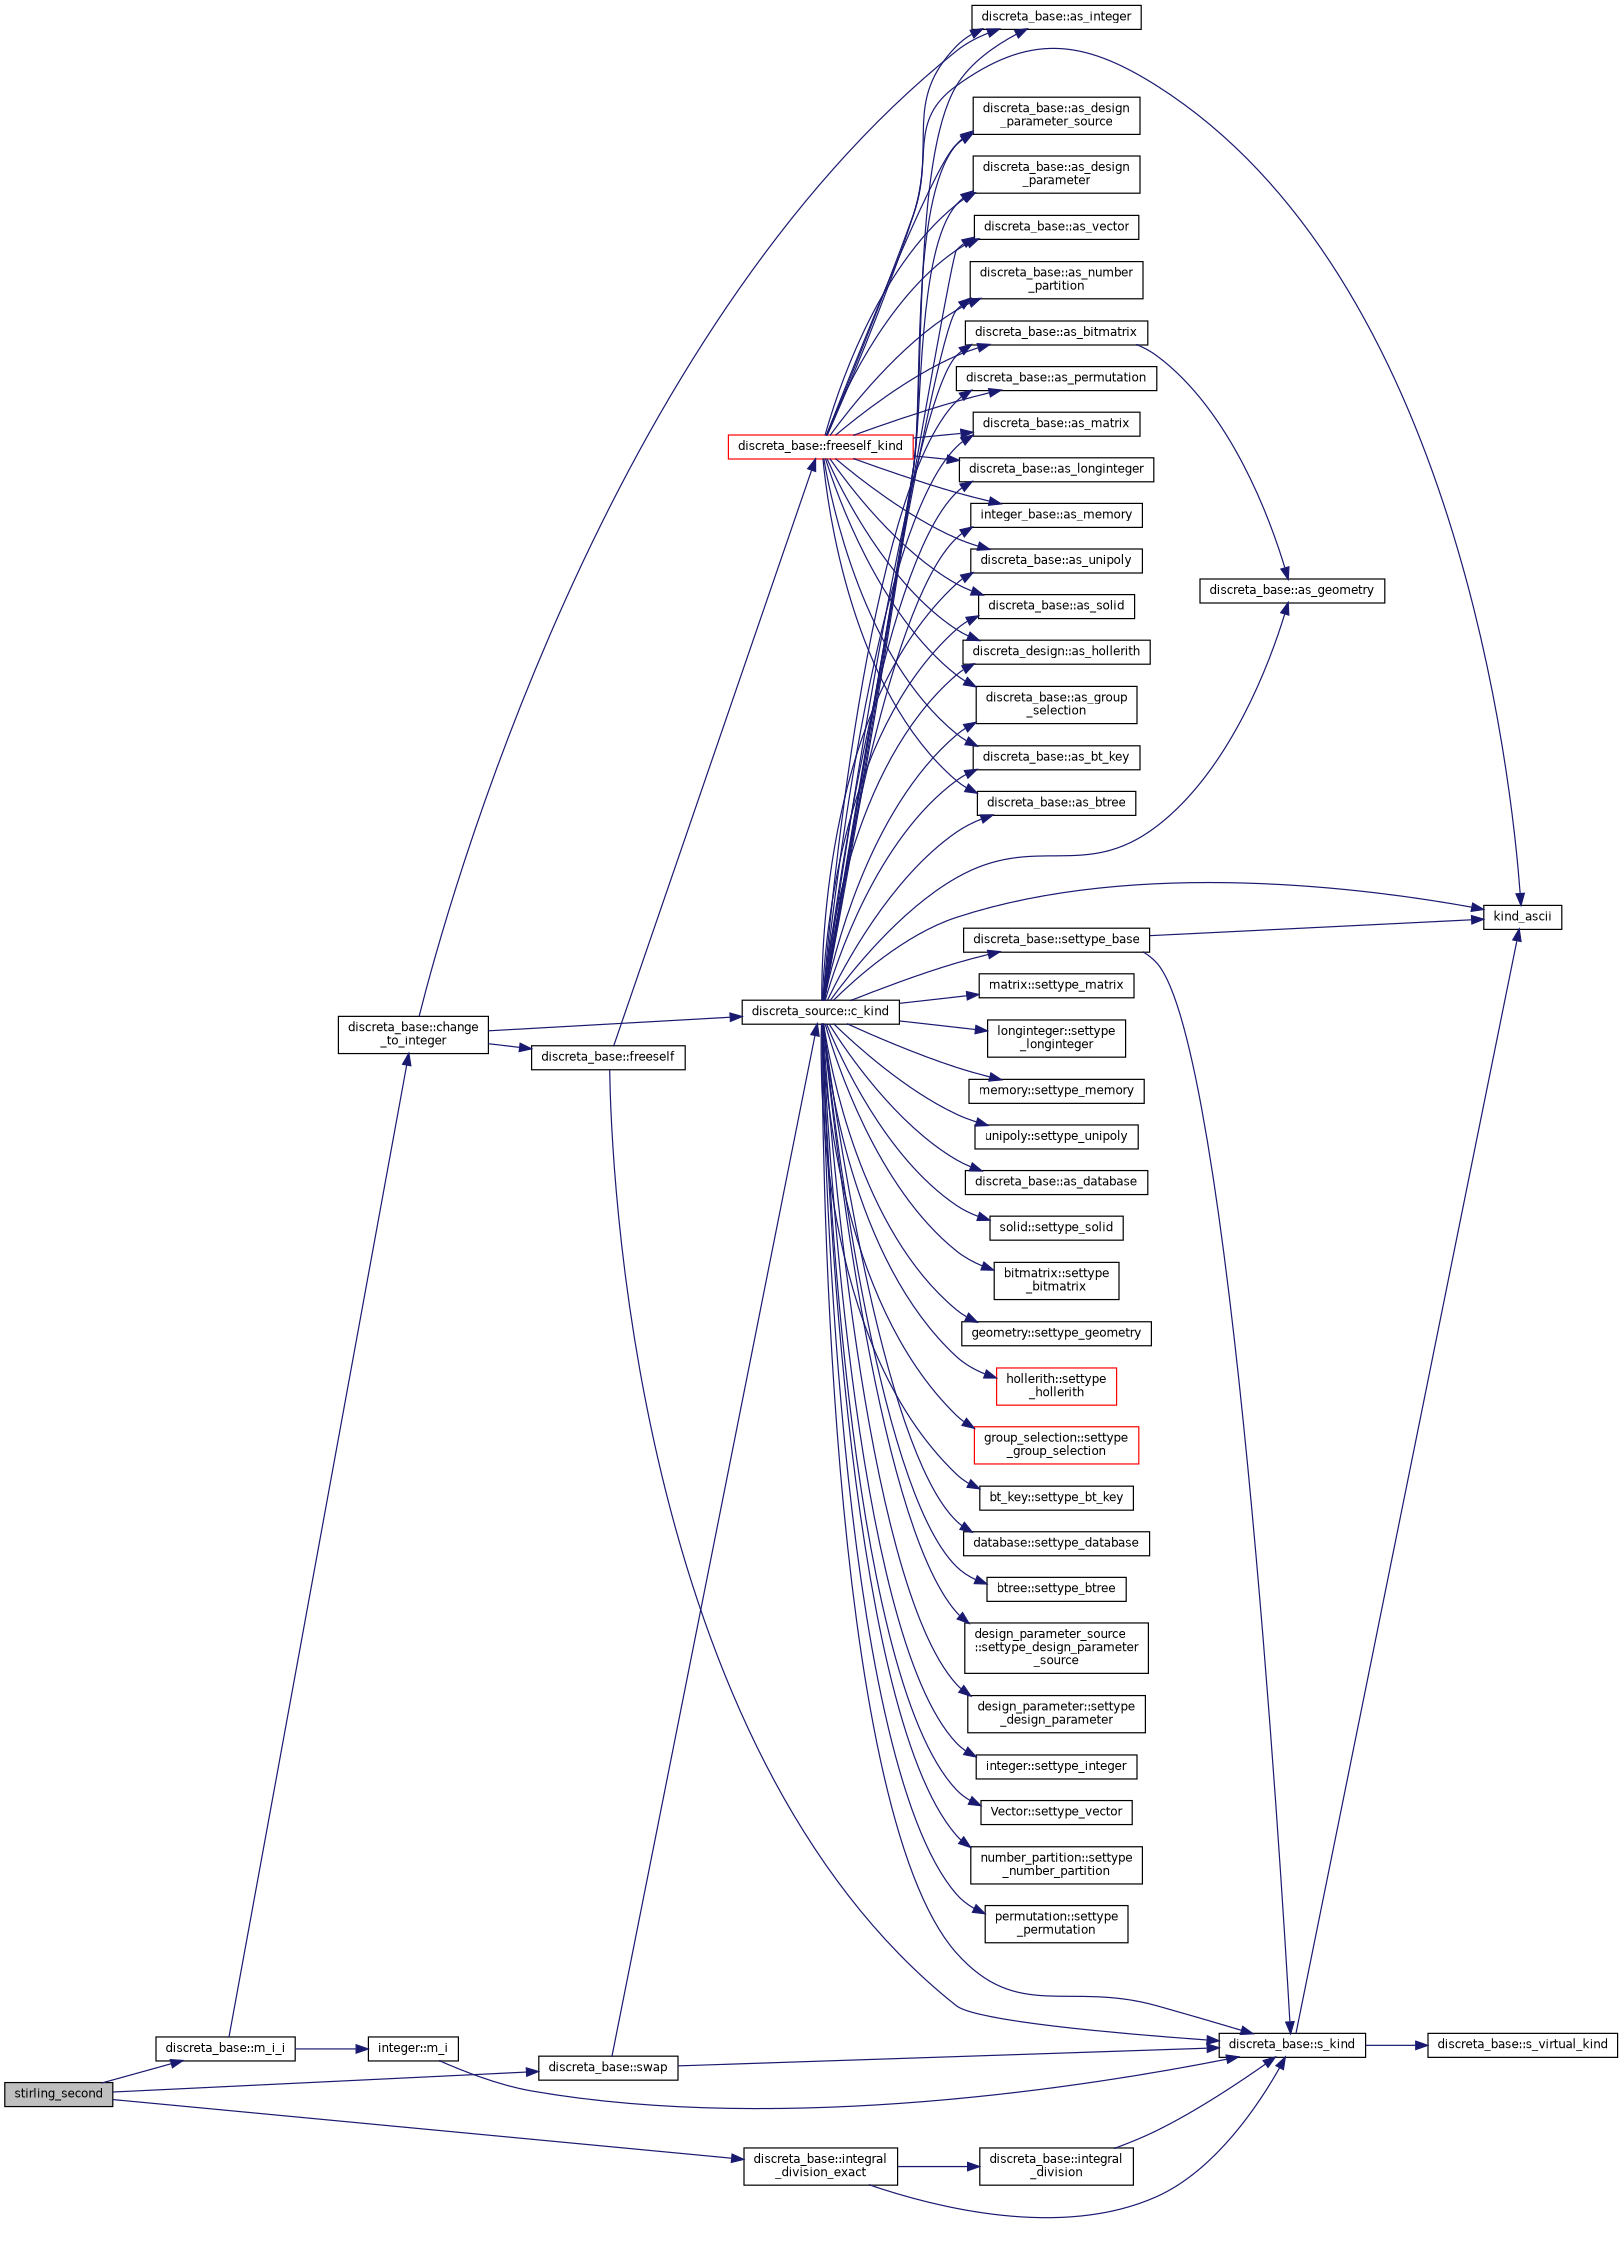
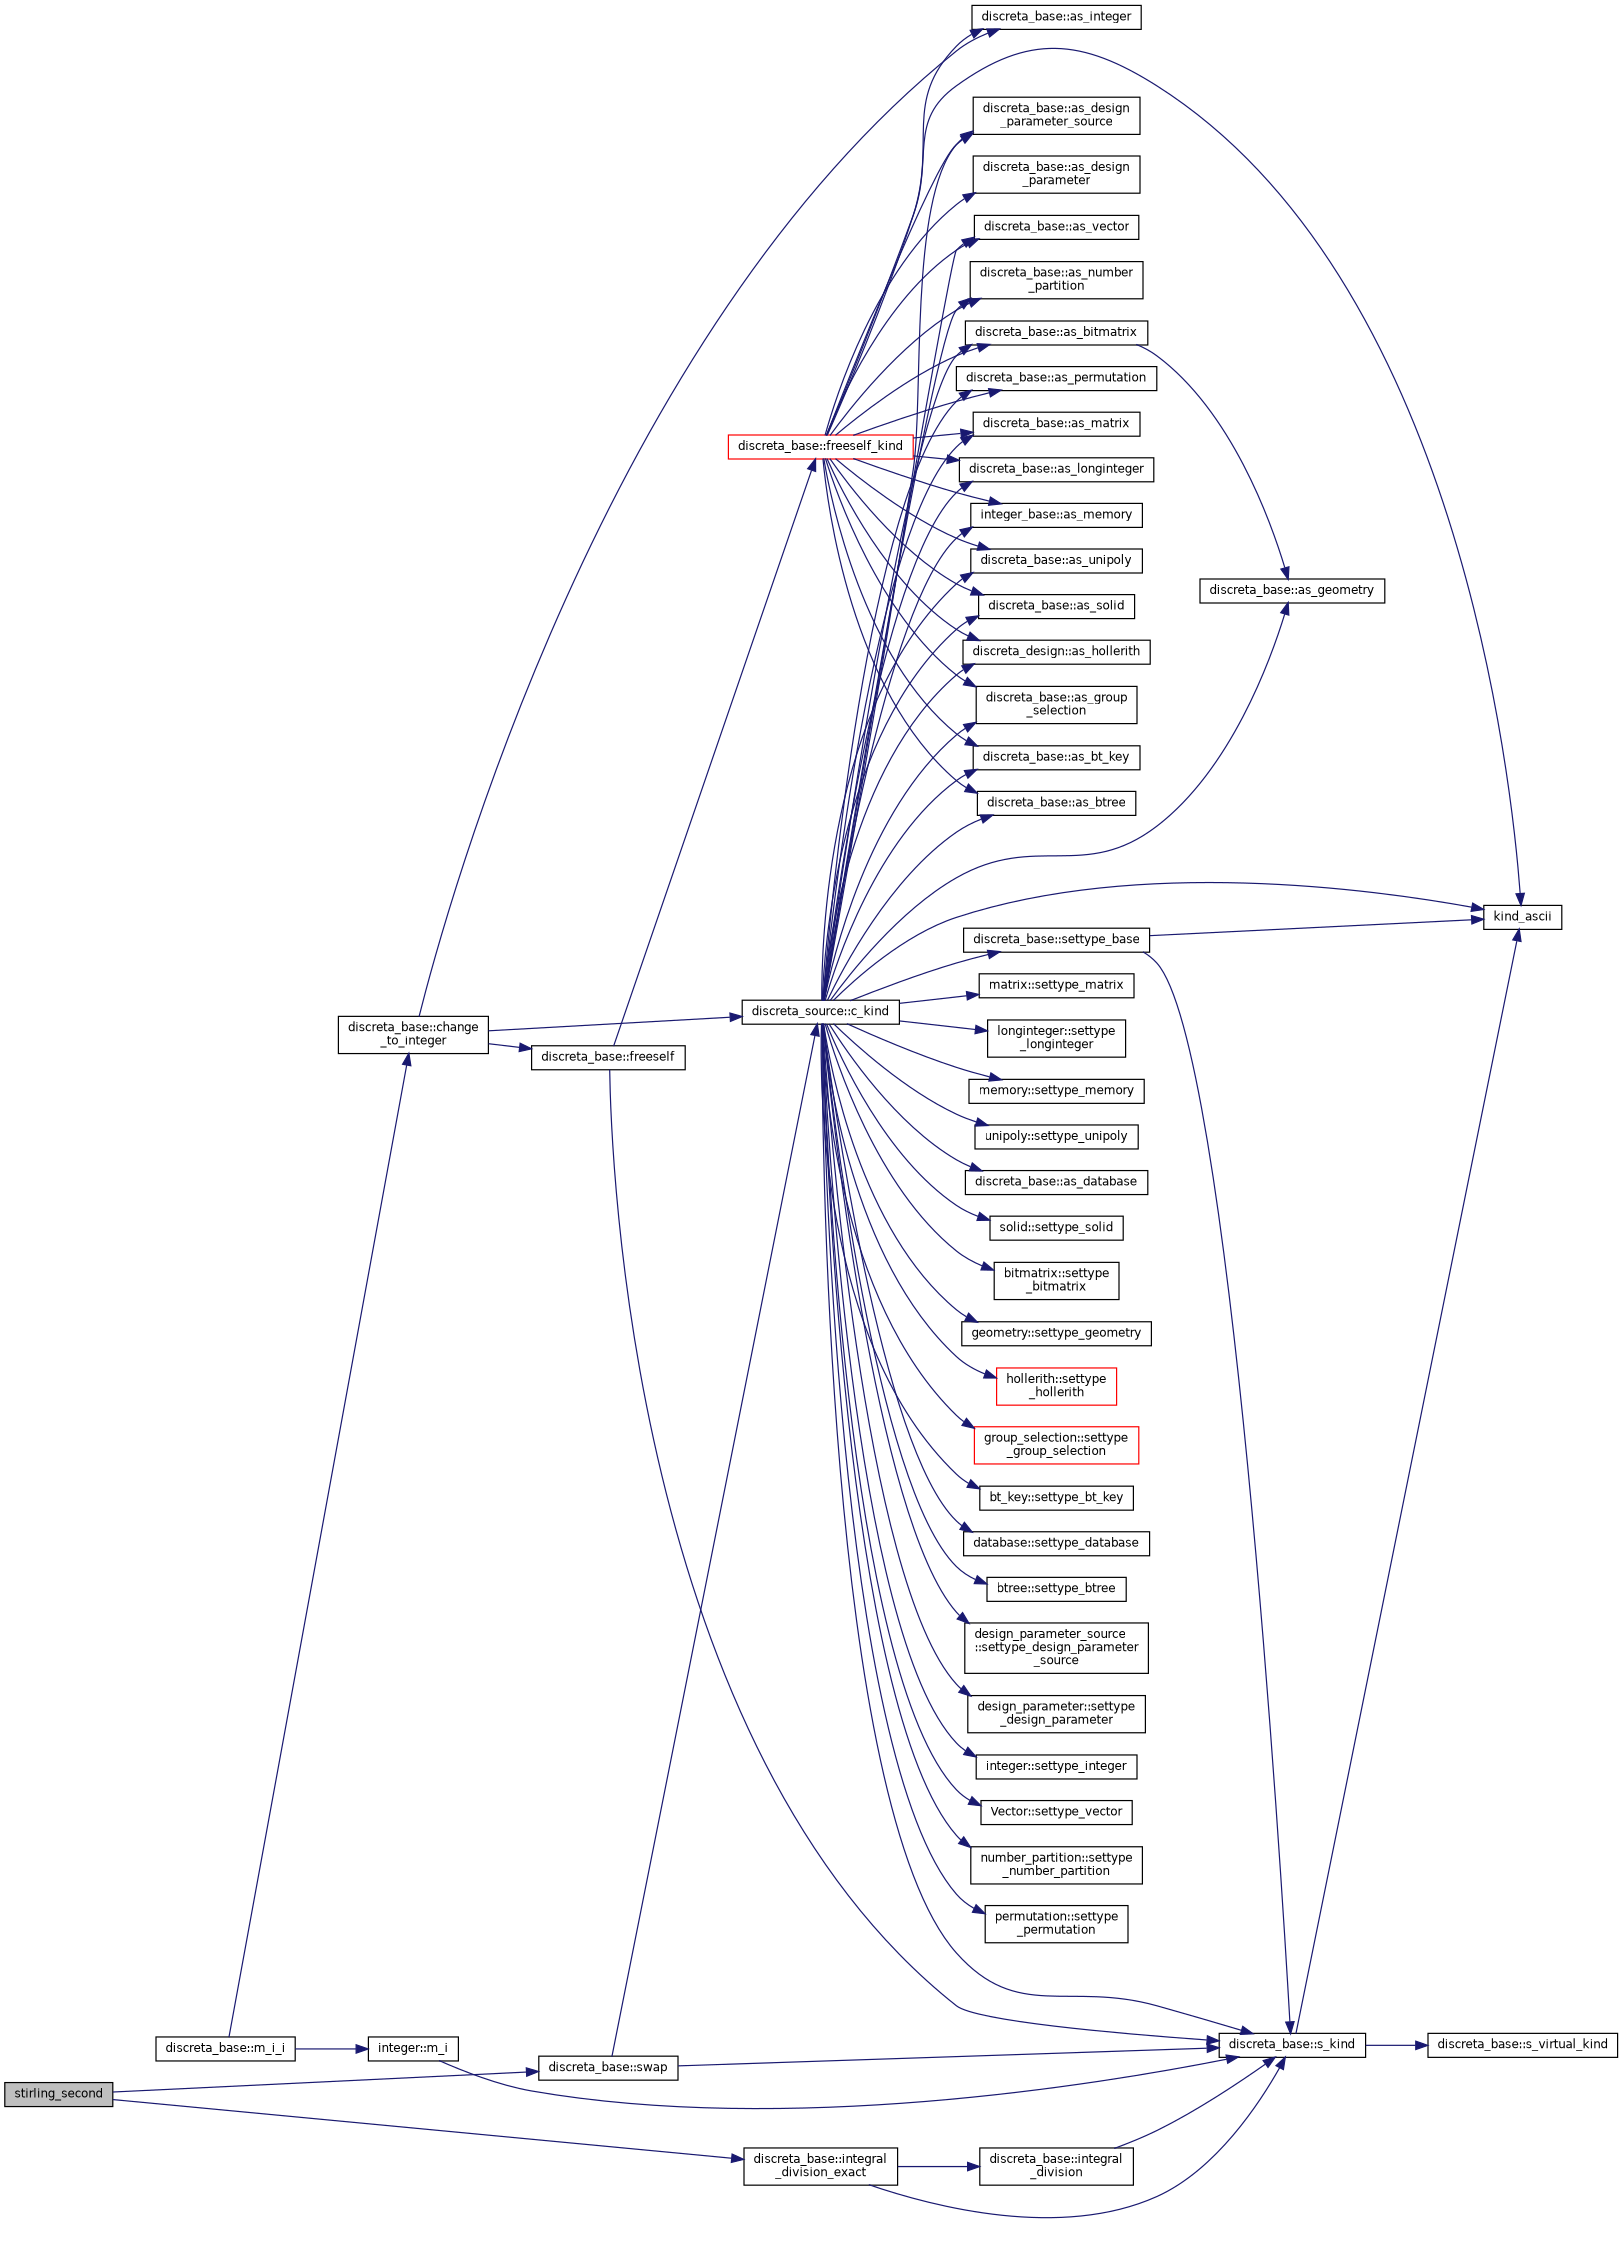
(908, 504) -> none
(892, 597) -> none
(136, 2073) -> none
